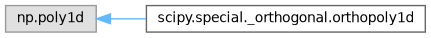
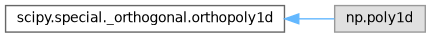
(128, 19) -> (317, 19)
